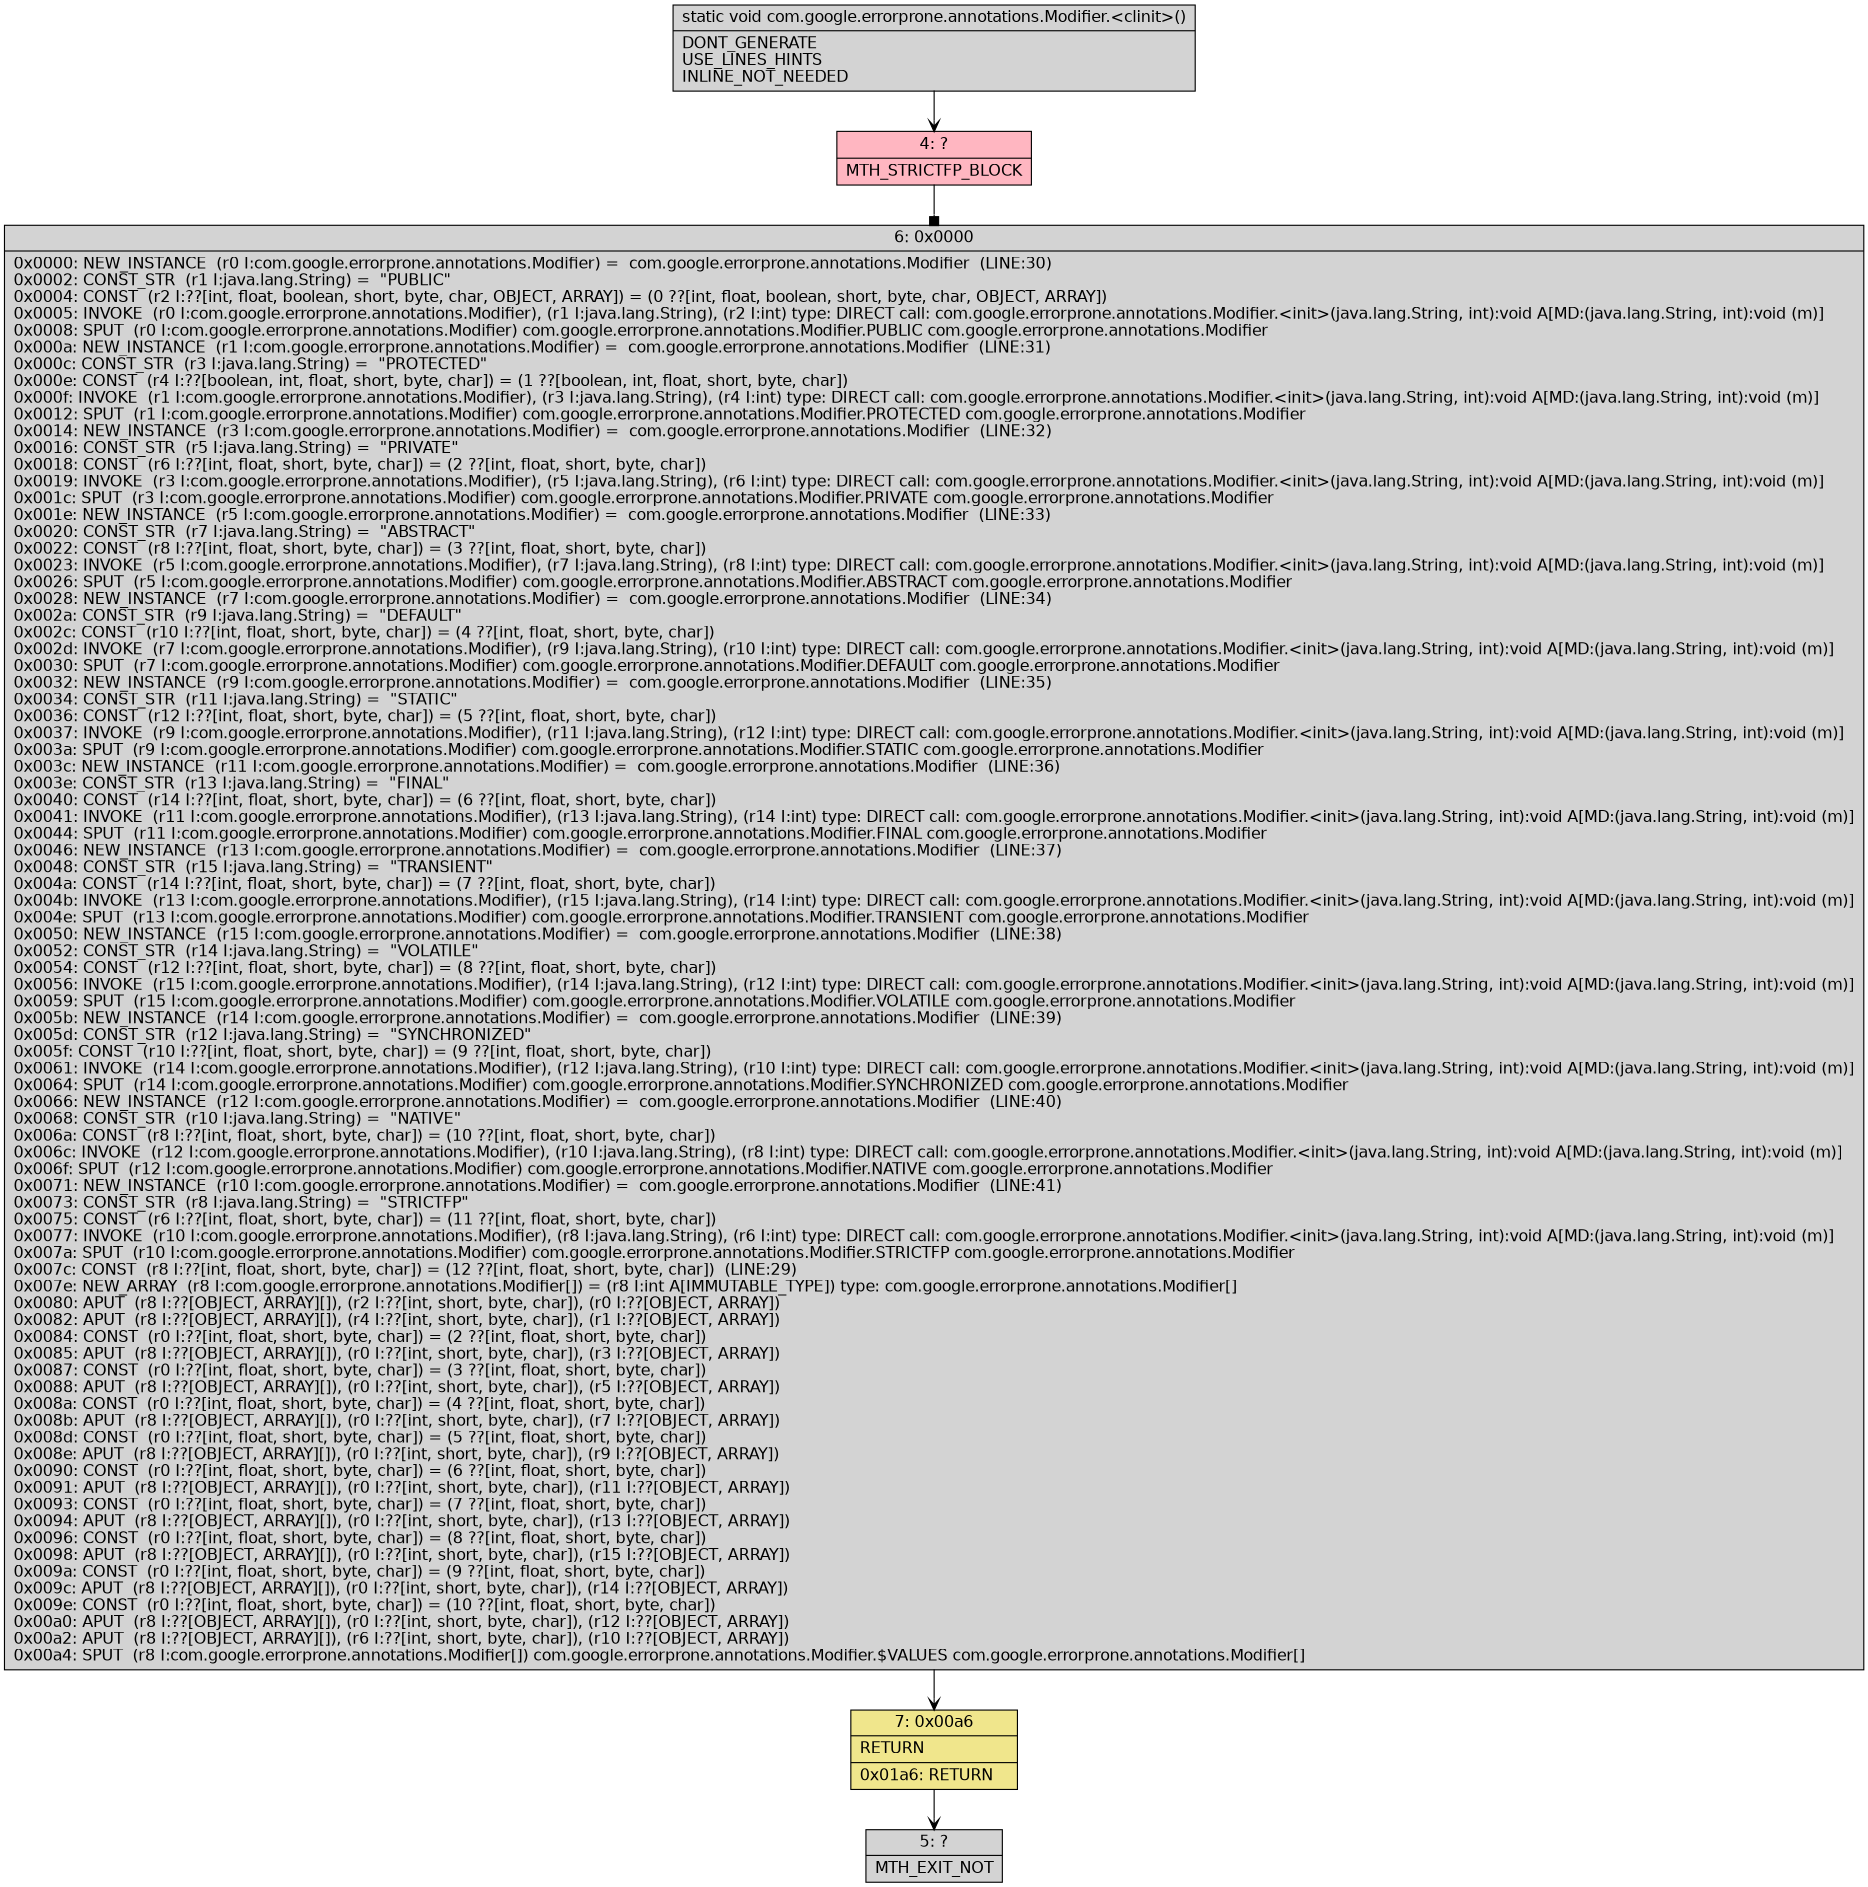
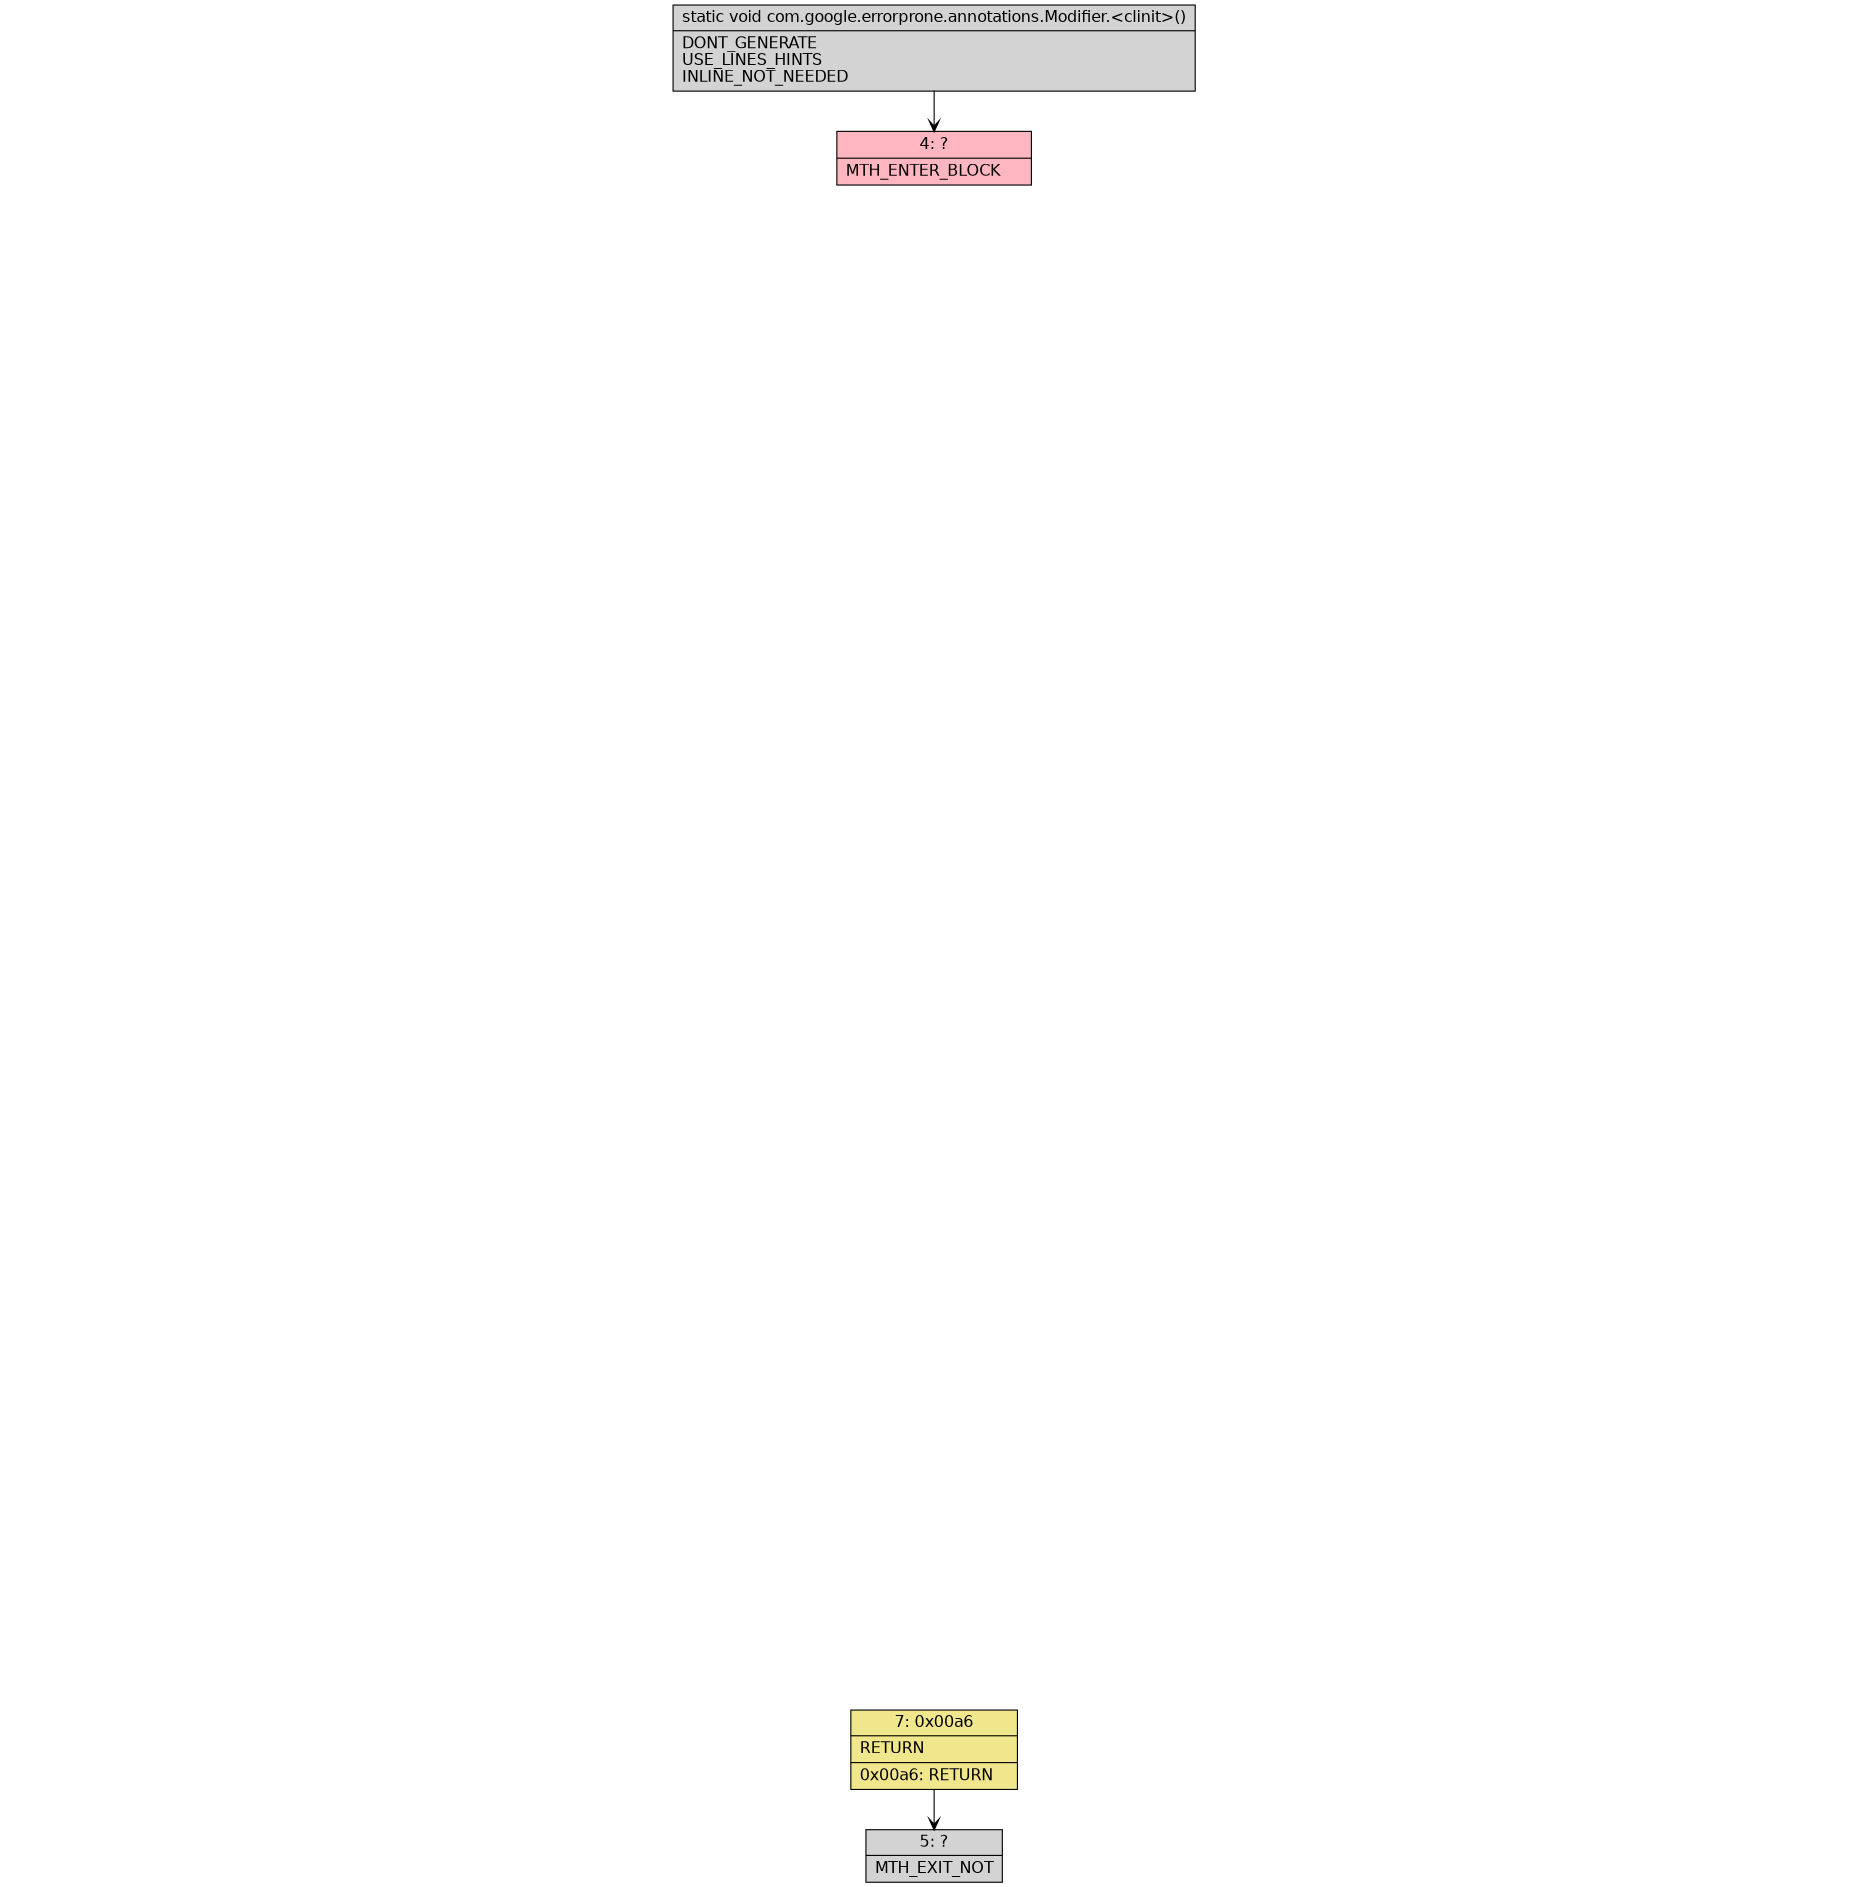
(934, 171) -> (924, 171)
(934, 948) -> none
(934, 1775) -> (934, 1775)
